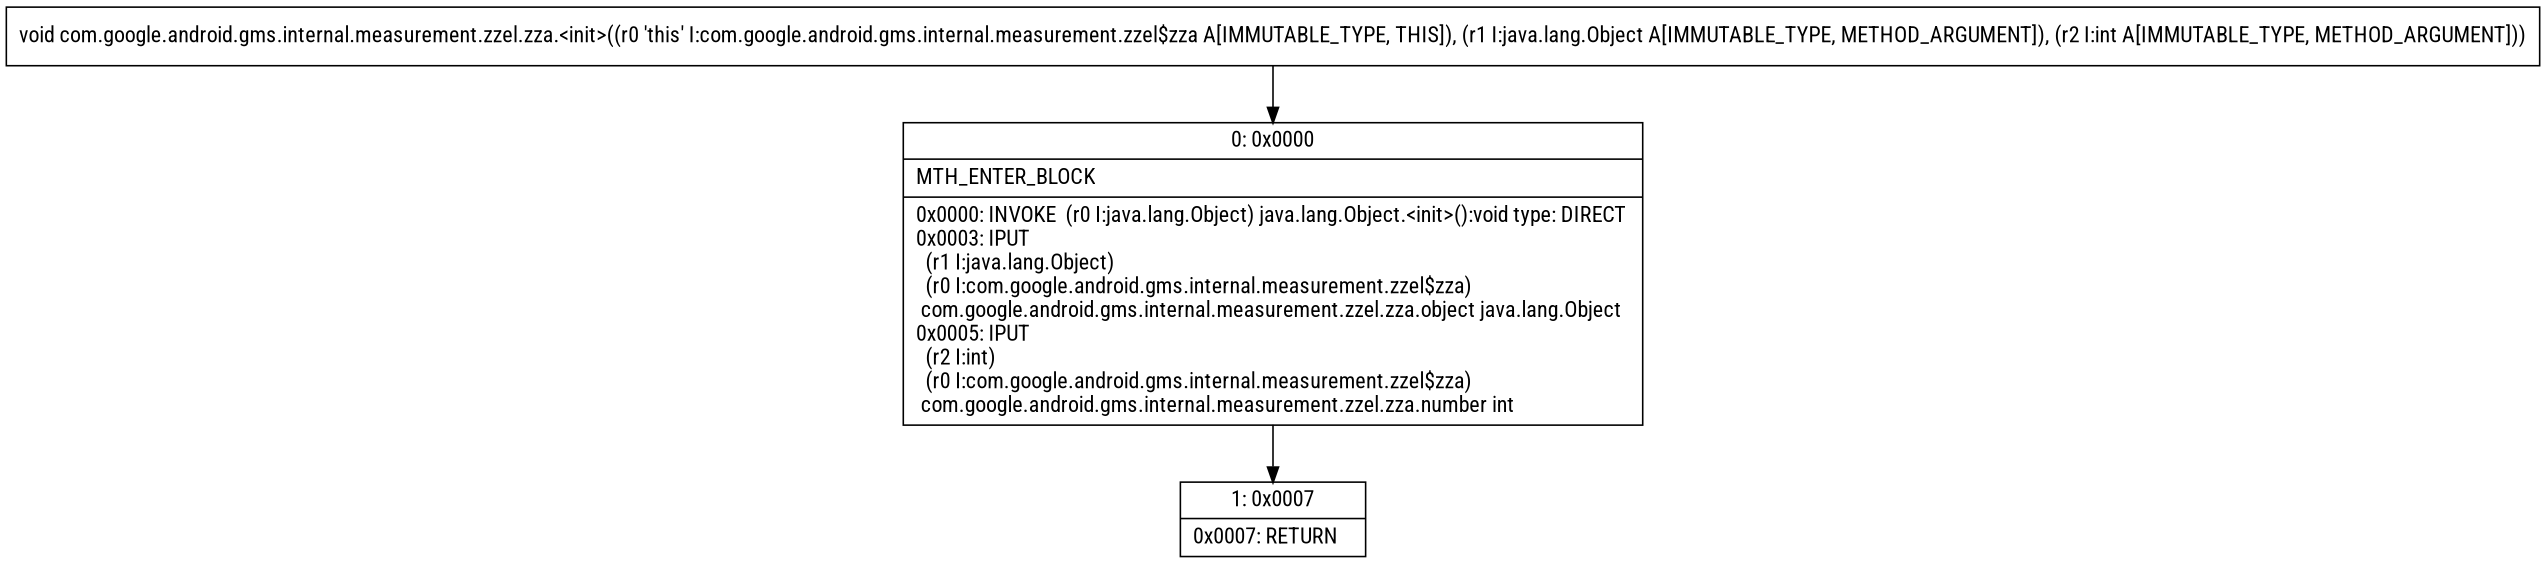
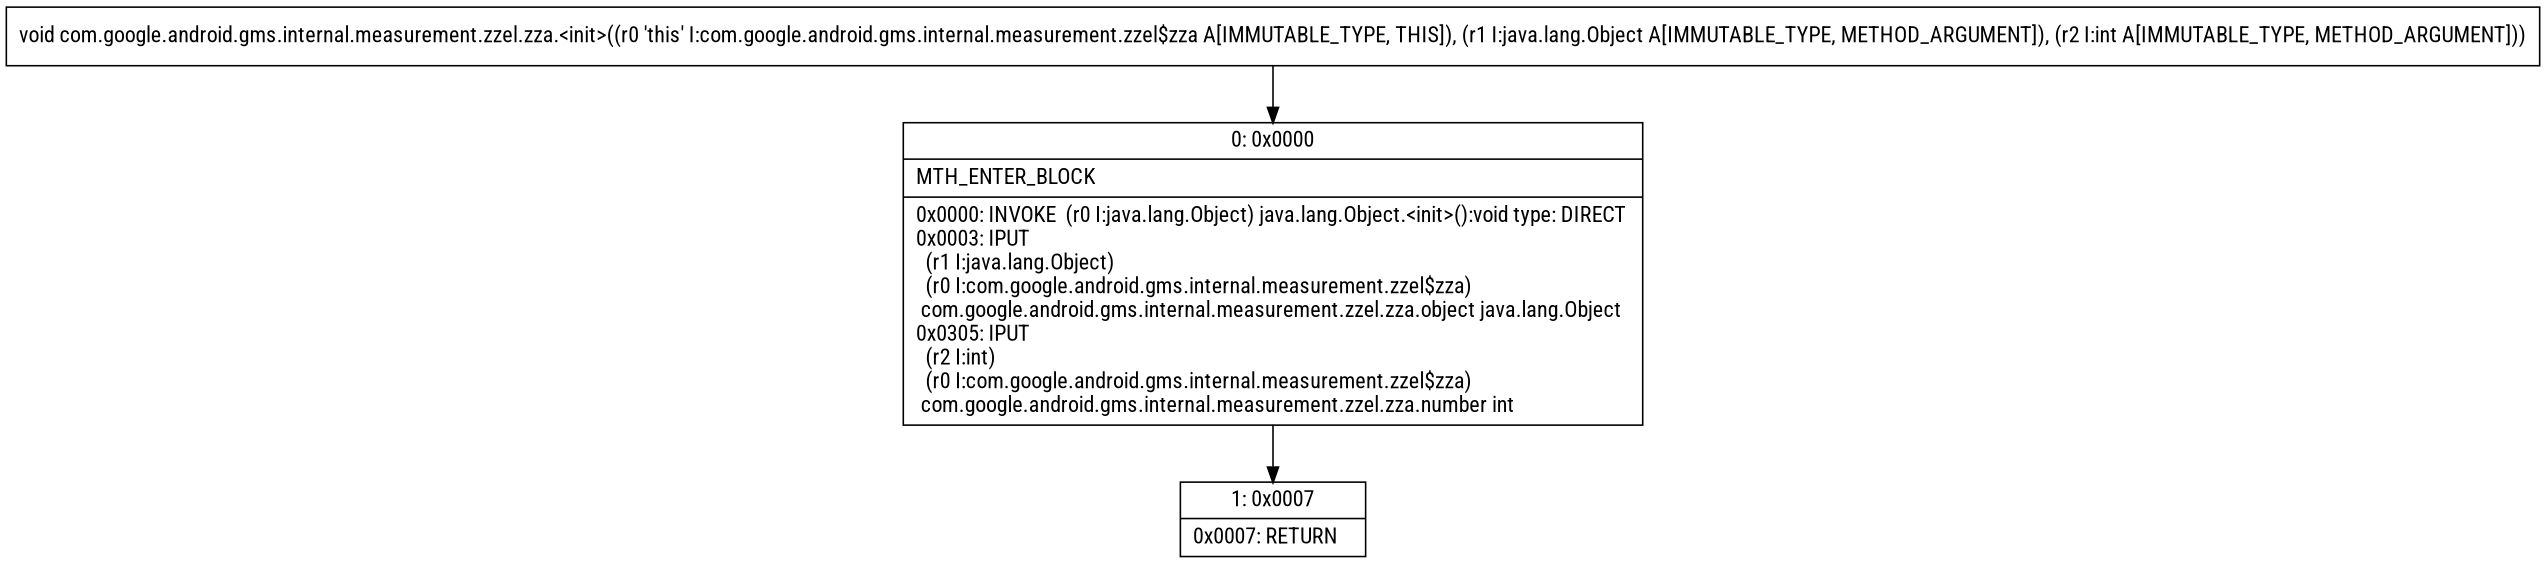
(978, 334) -> (978, 334)
